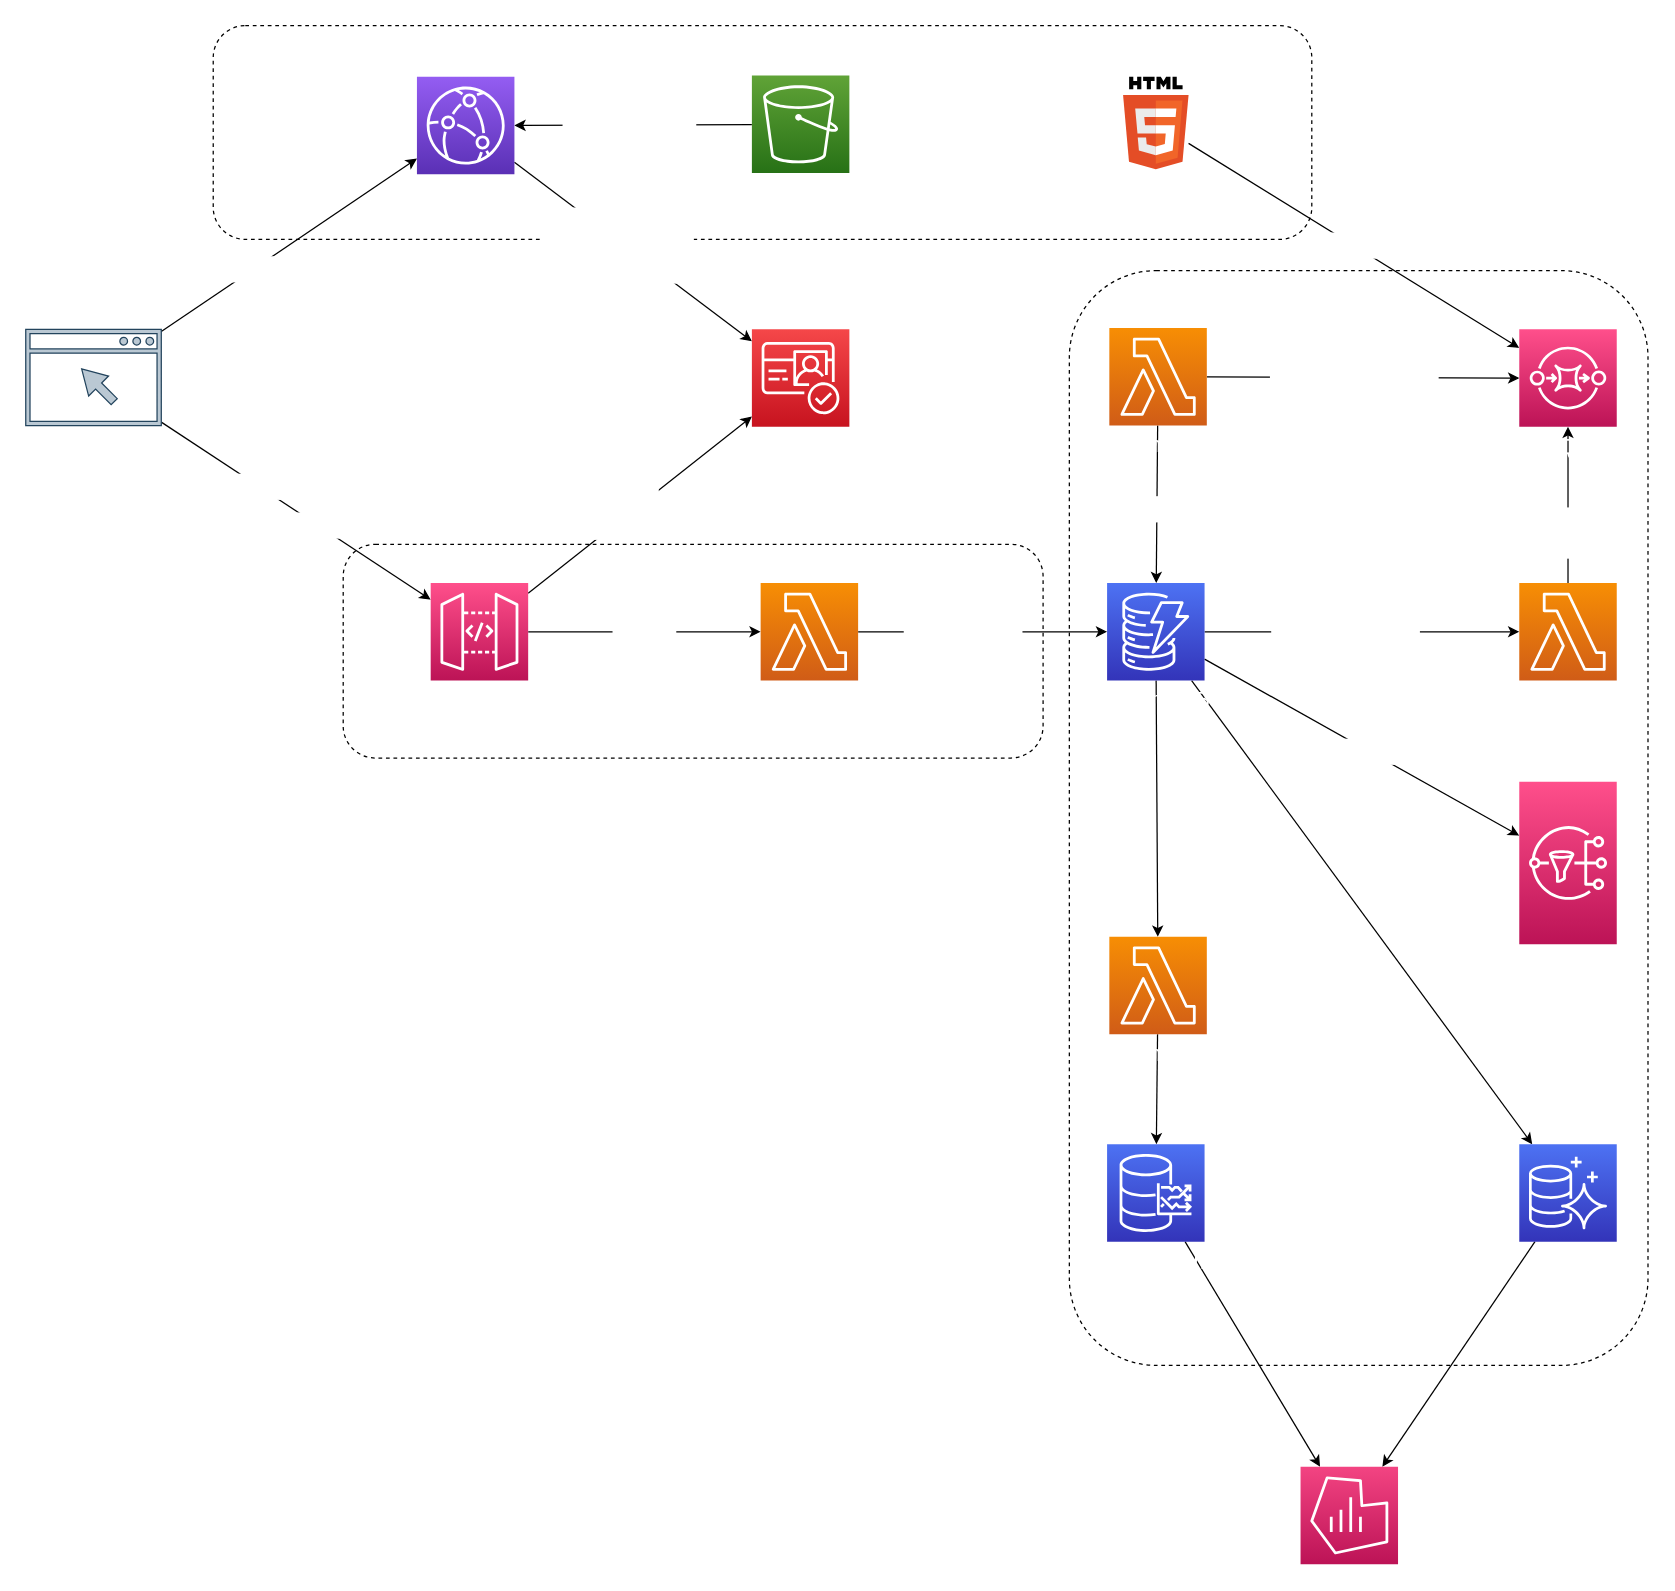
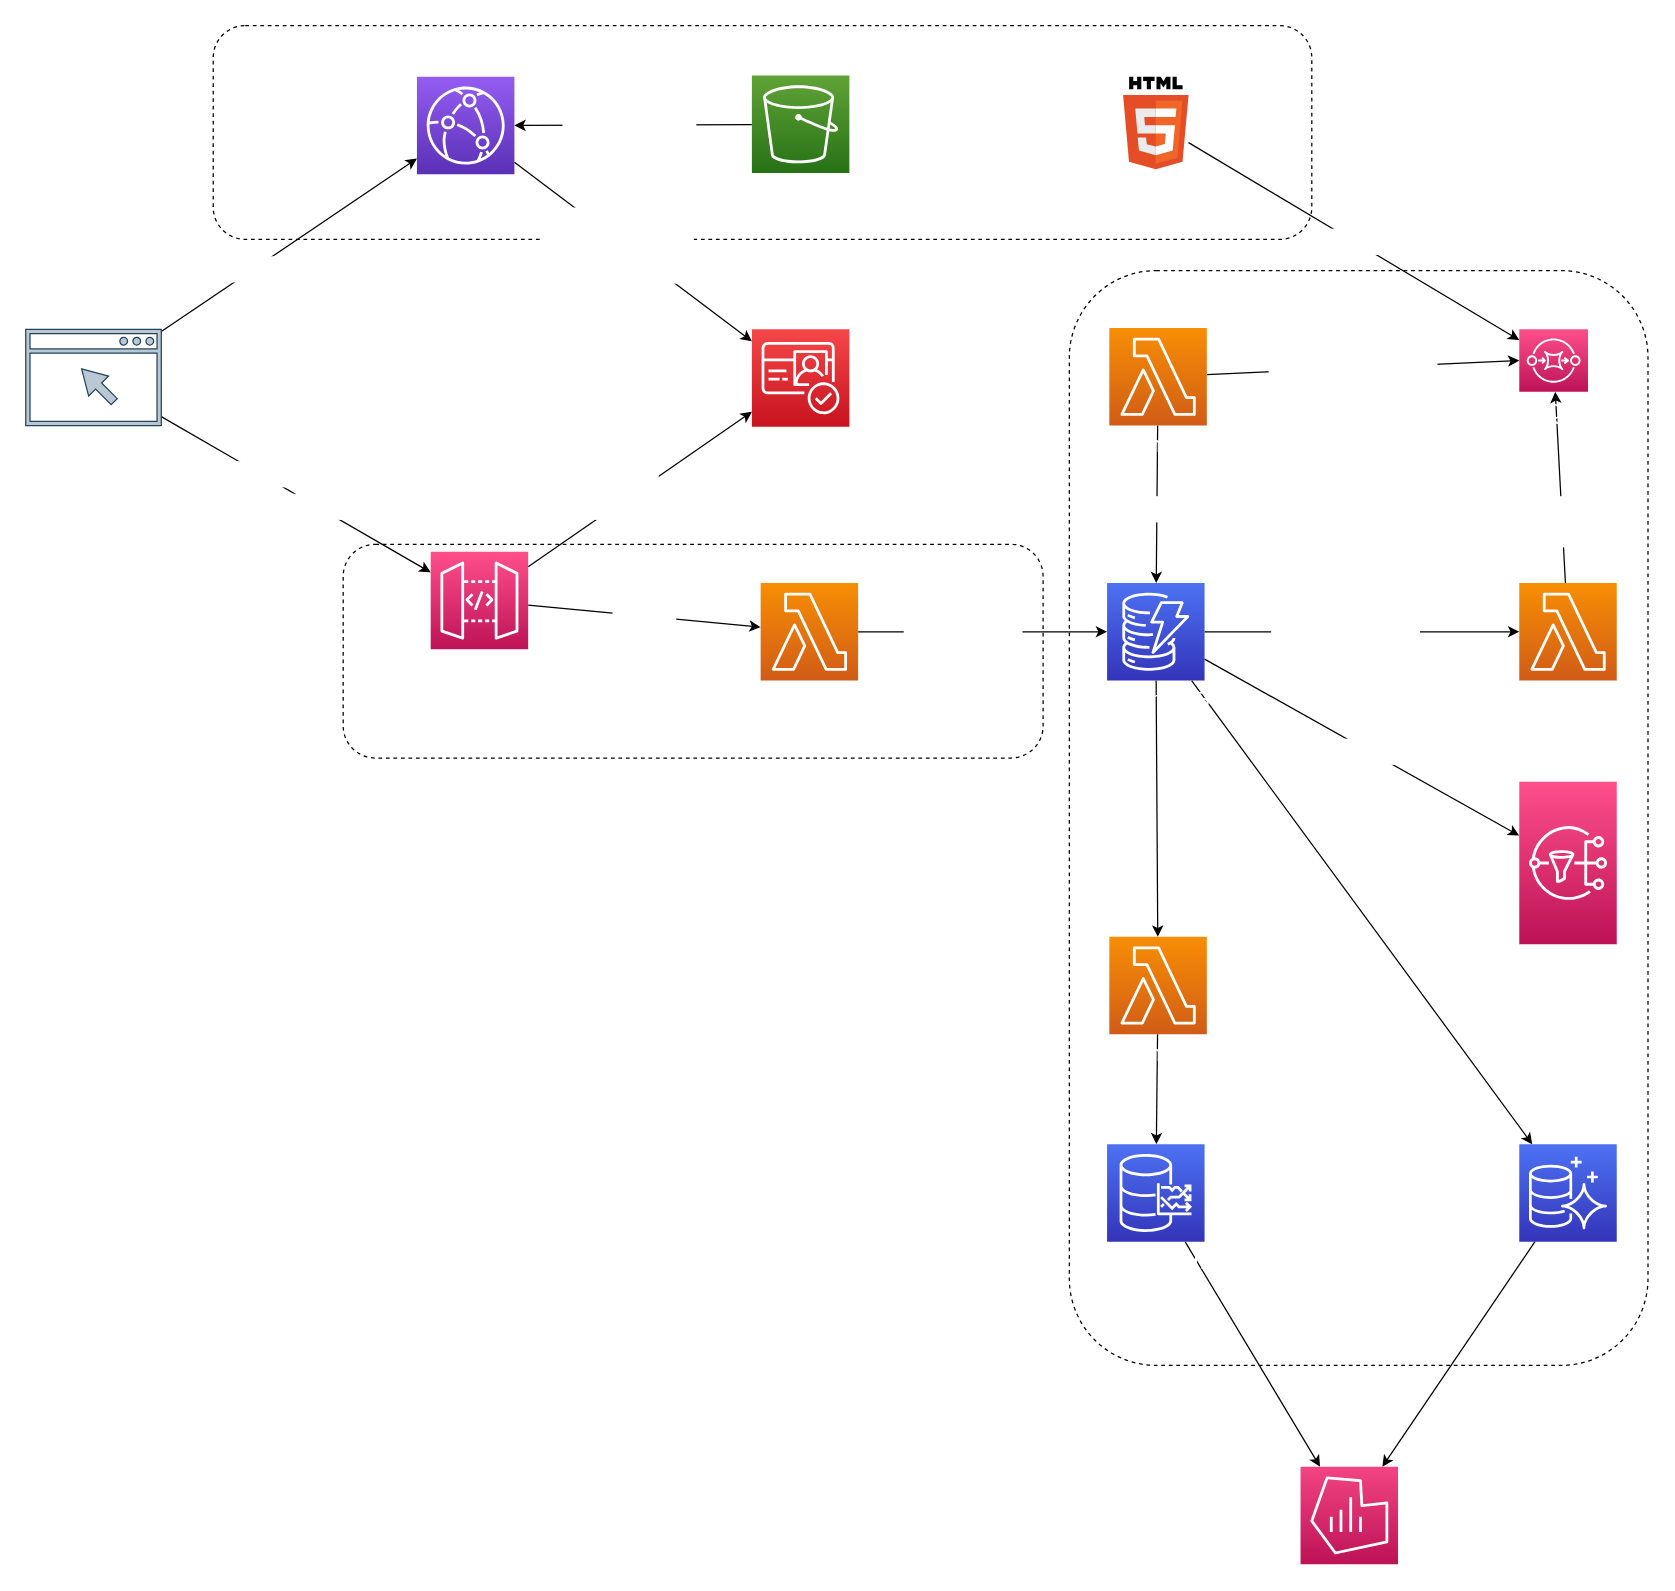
(1568, 378) -> (1554, 361)
(479, 632) -> (479, 601)
